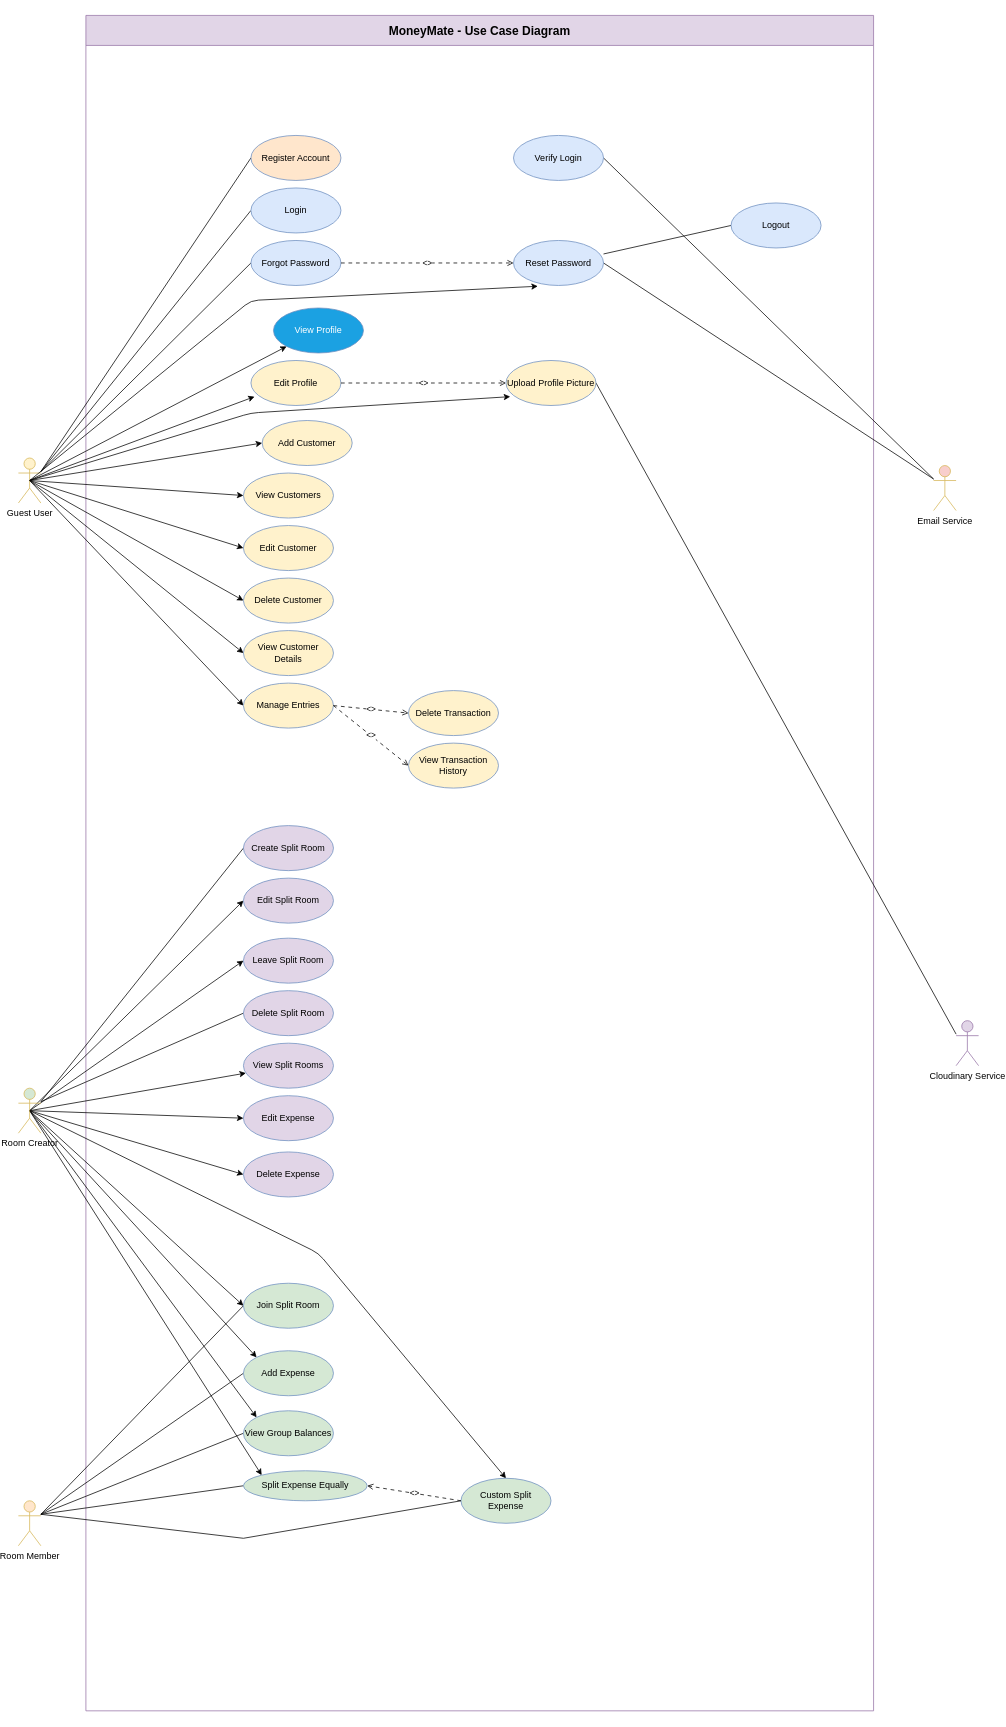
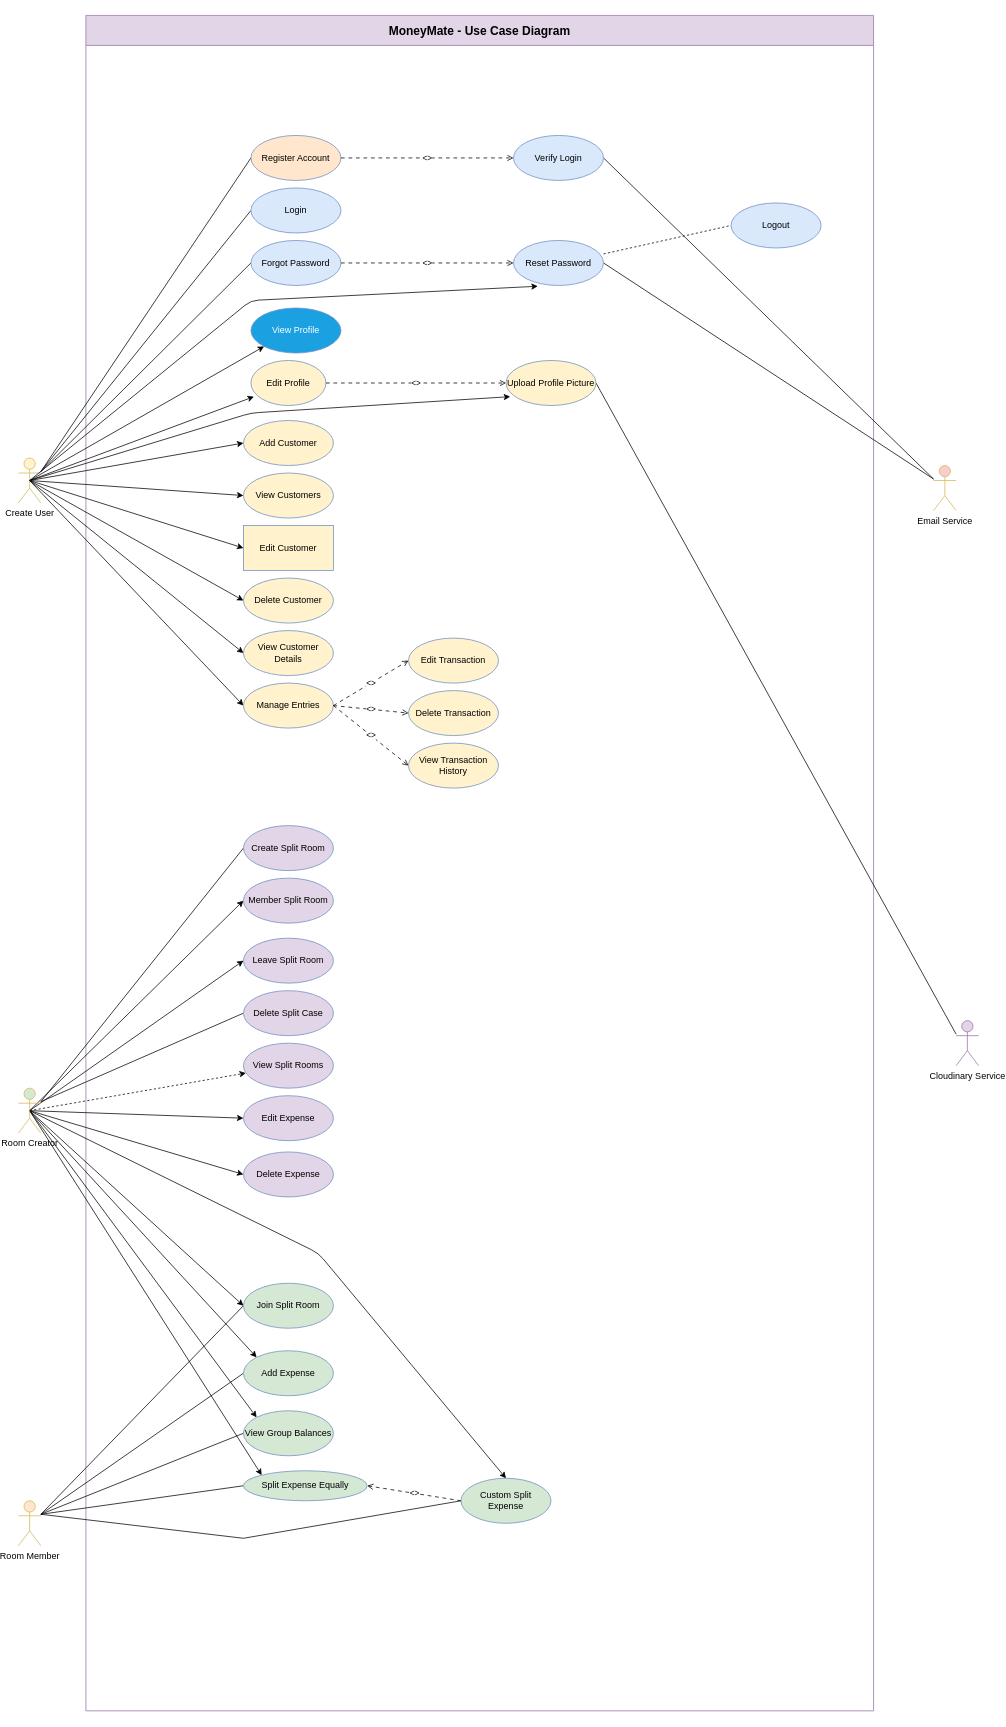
none -> (426, 158)
(667, 240) -> (667, 240)
(318, 330) -> (296, 330)
(296, 383) -> (288, 383)
(307, 443) -> (288, 443)
(30, 514) -> (30, 514)
(288, 548) -> (288, 548)
none -> (453, 660)
none -> (371, 683)
(288, 900) -> (288, 900)
(288, 1013) -> (288, 1013)
(138, 1091) -> (138, 1091)
